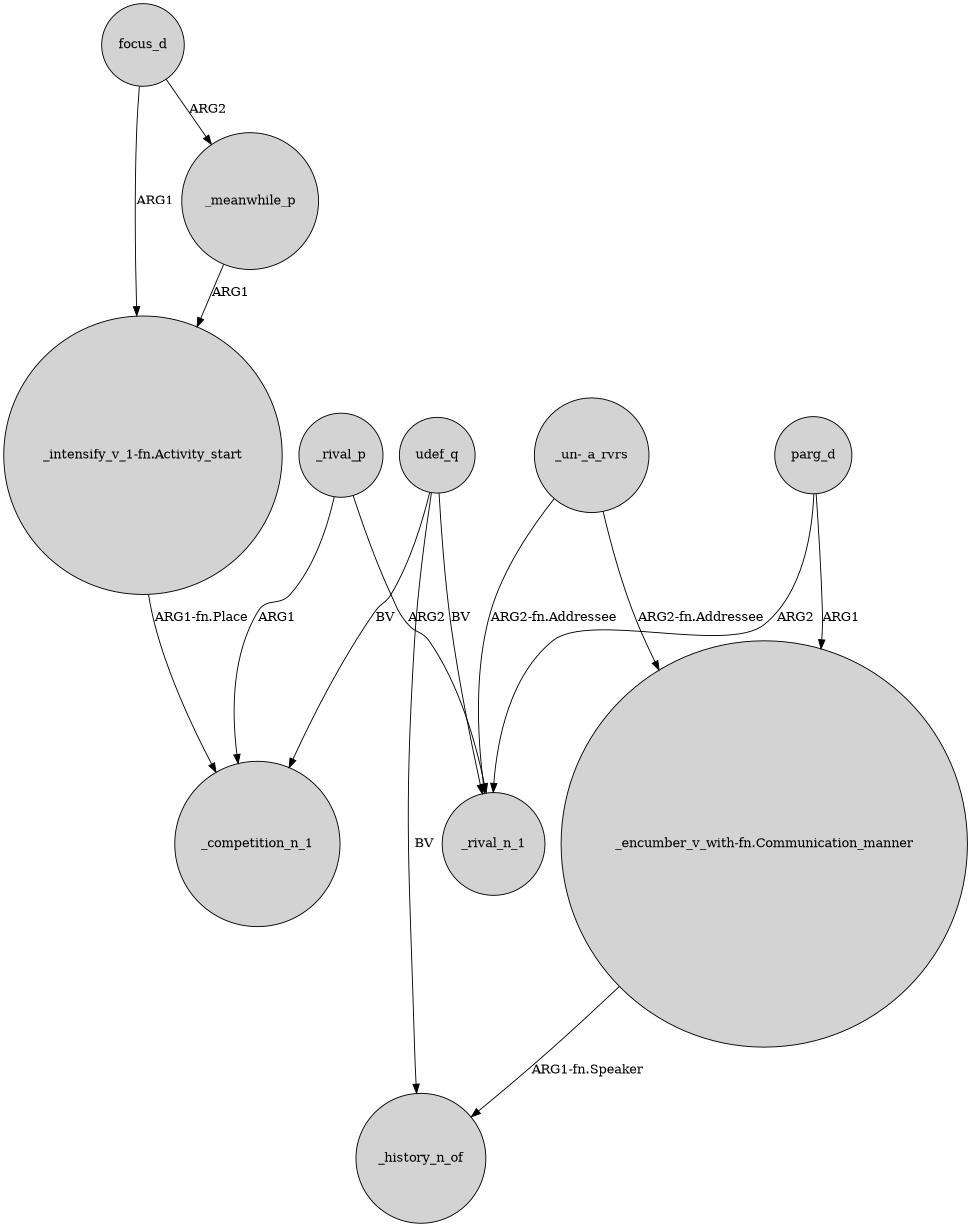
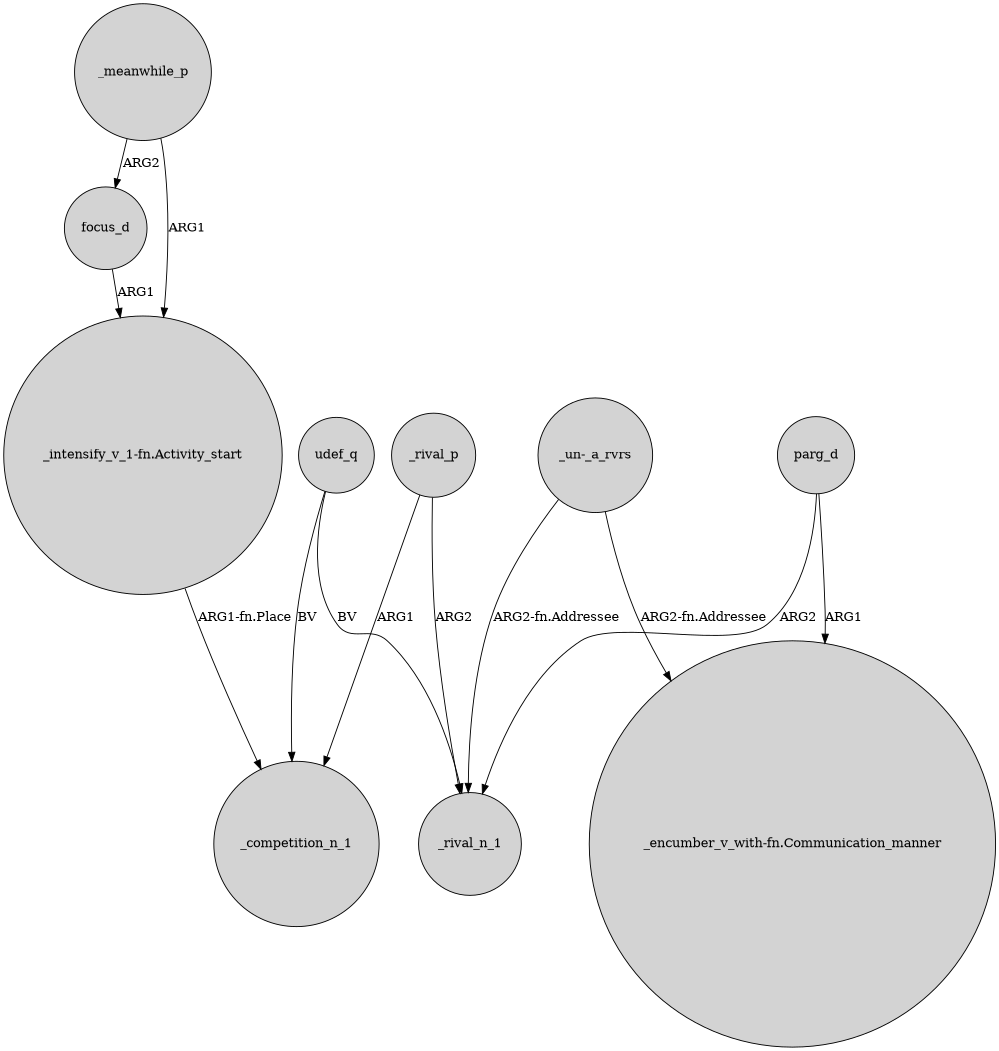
(186, 108) -> (122, 159)
(421, 1158) -> none
